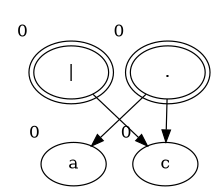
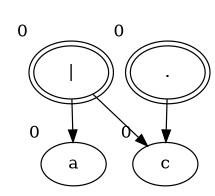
(125, 114) -> (72, 114)
